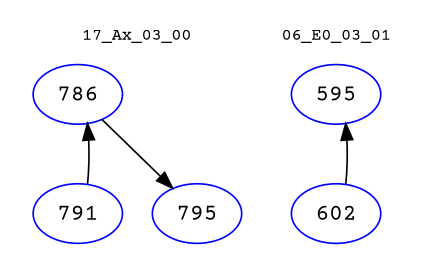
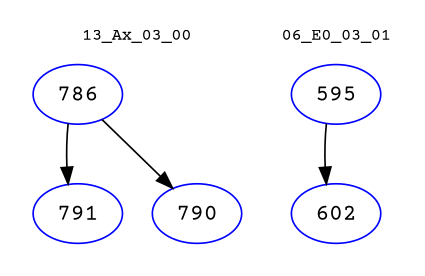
(137, 36) -> (137, 36)
(89, 162) -> (67, 145)
(347, 162) -> (325, 145)
(197, 214) -> (197, 214)
